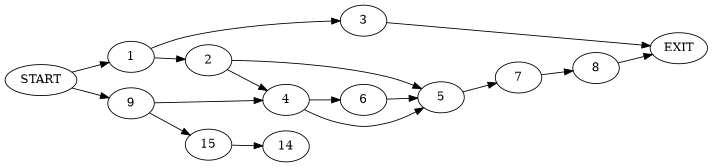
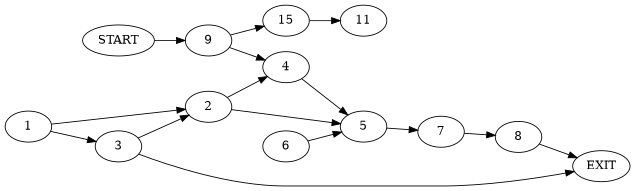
(86, 68) -> none
(321, 100) -> none
none -> (159, 128)
(286, 146) -> (364, 21)
